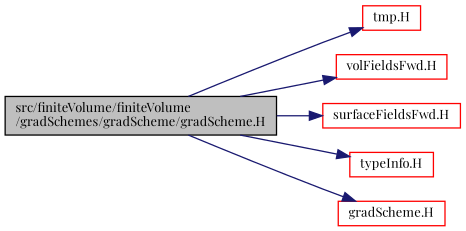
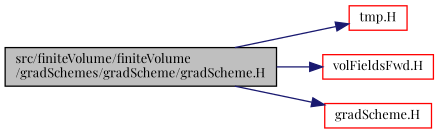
(392, 116) -> none
(392, 165) -> none
